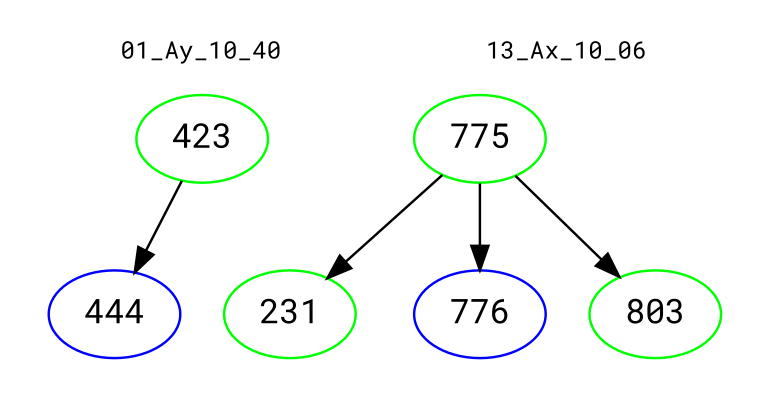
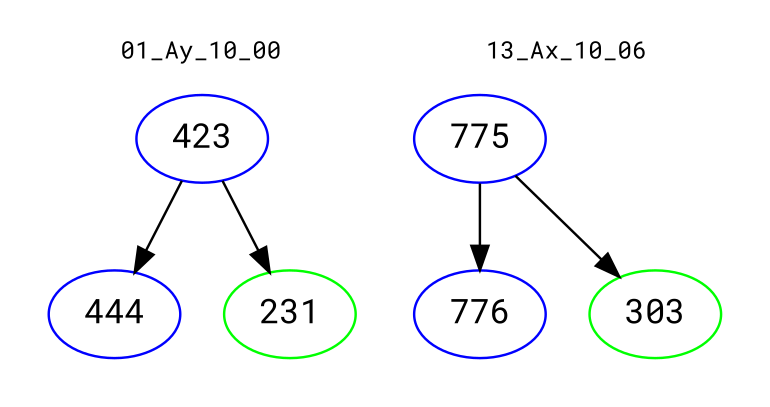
(202, 52) -> (202, 52)
(202, 139) -> (202, 139)
(480, 139) -> (480, 139)
(411, 203) -> (240, 216)
(655, 314) -> (655, 314)
